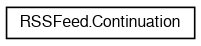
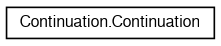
(101, 23) -> (110, 23)
